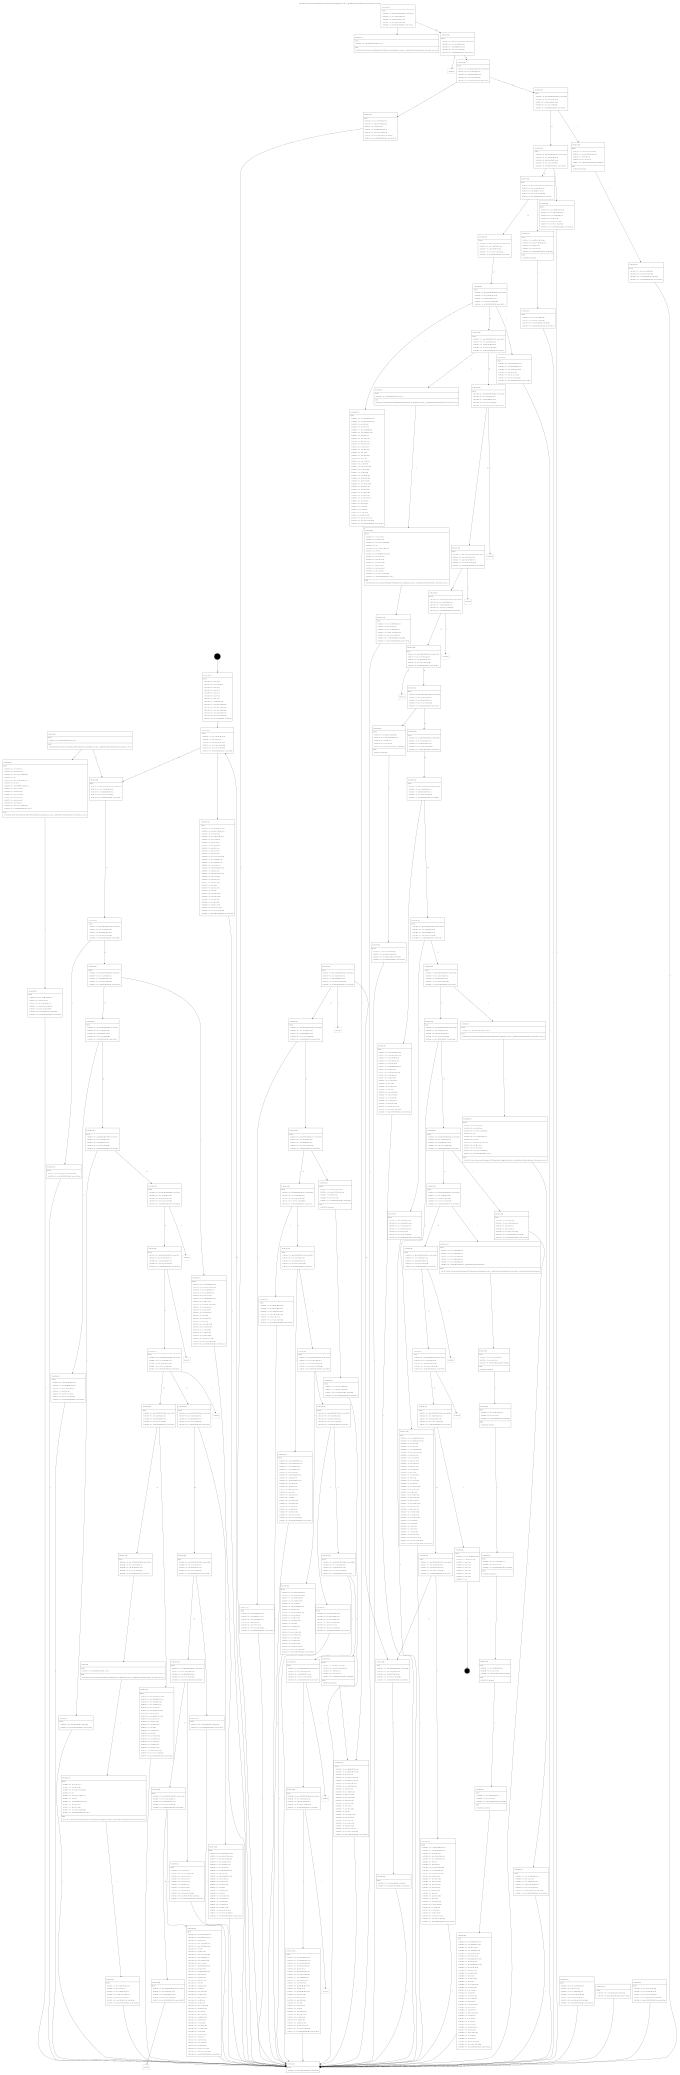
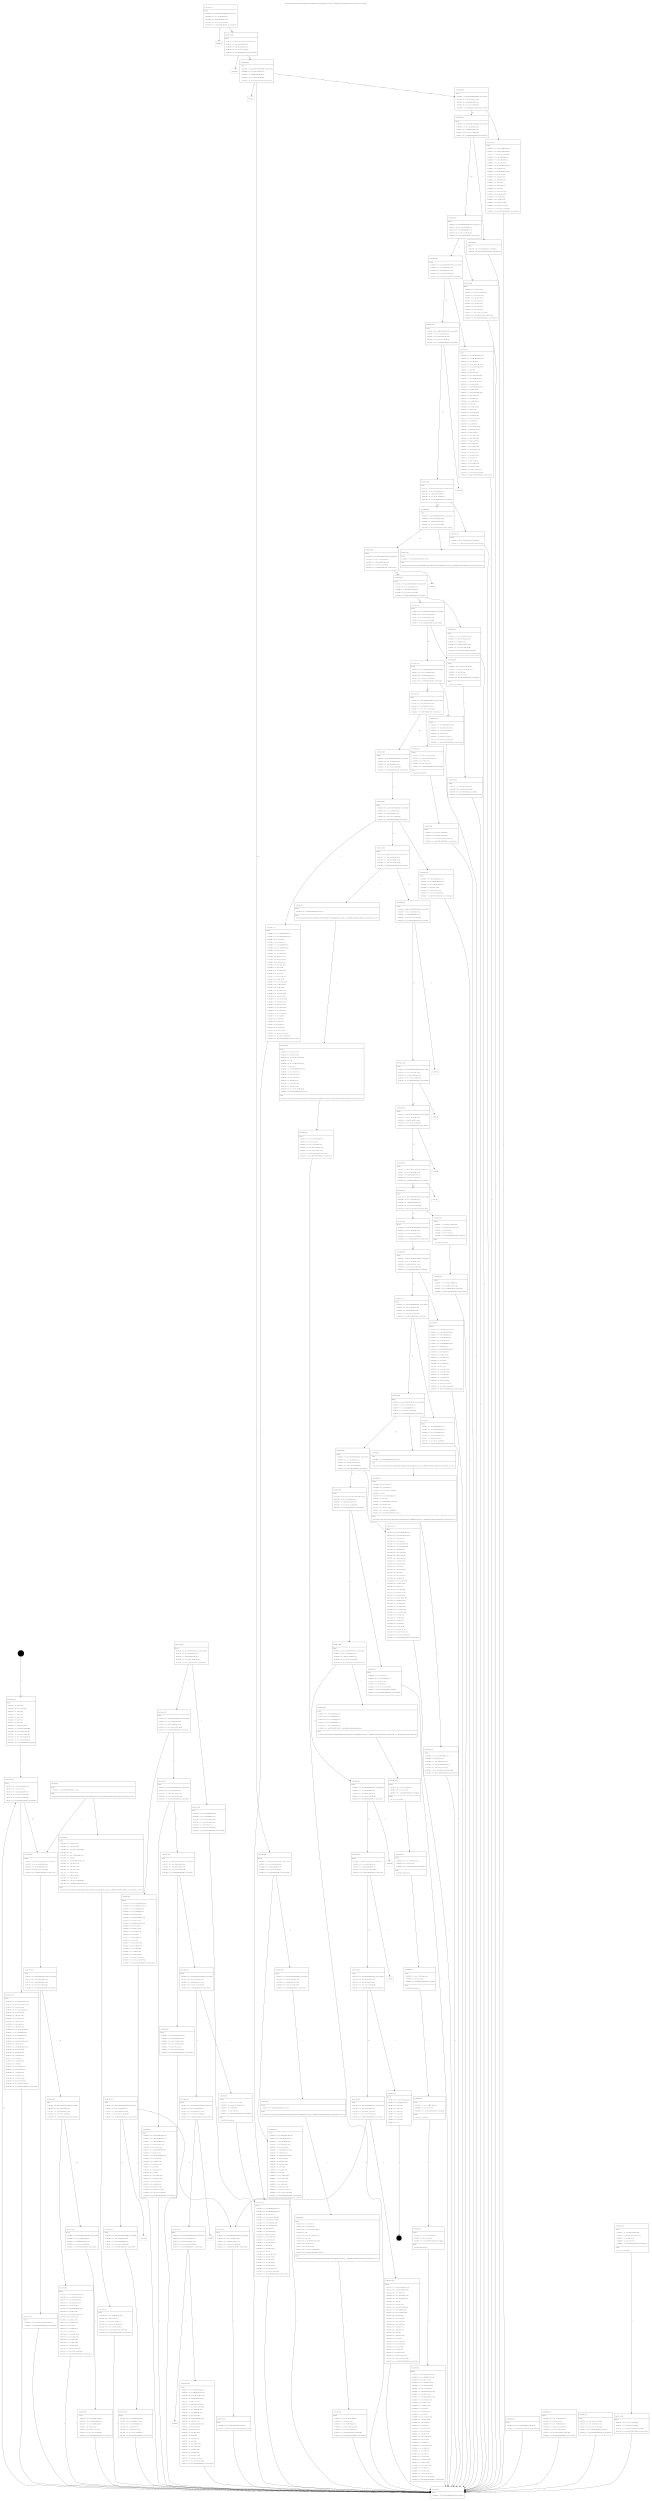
none -> (437, 491)
(102, 1139) -> none
(306, 1139) -> none
